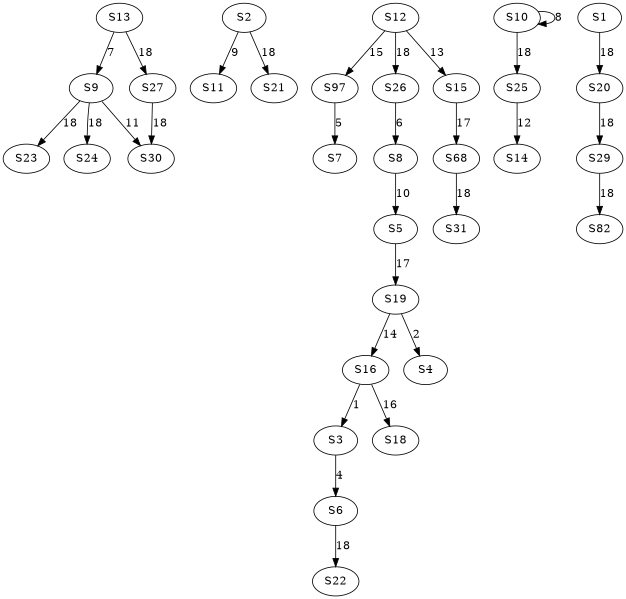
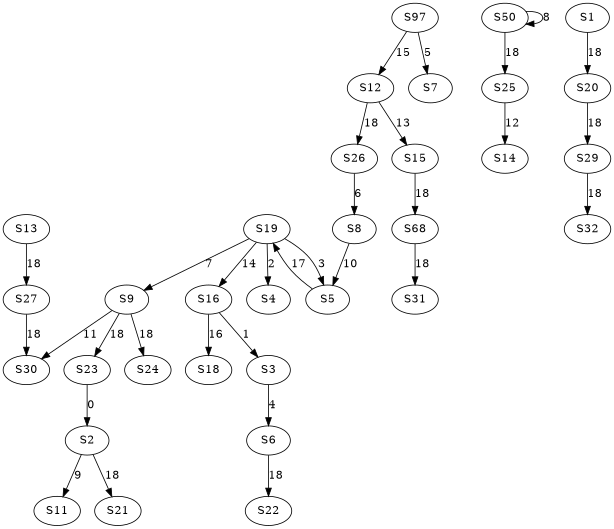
(517, 18) -> (505, 18)
(107, 49) -> (200, 263)
(368, 50) -> (395, 50)
(464, 123) -> (423, 194)
(600, 229) -> (588, 229)
none -> (306, 255)
none -> (87, 401)
